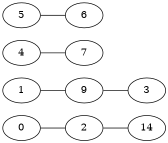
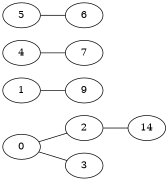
(116, 90) -> (53, 156)
